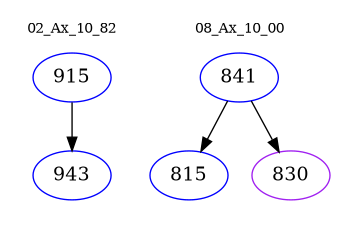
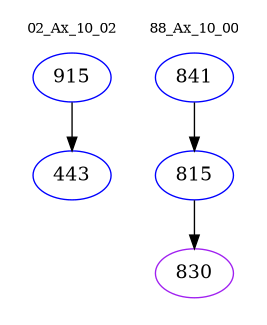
(72, 29) -> (72, 29)
(240, 29) -> (194, 29)
(262, 120) -> (194, 218)
(72, 175) -> (72, 175)
